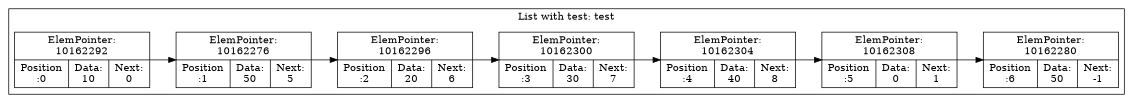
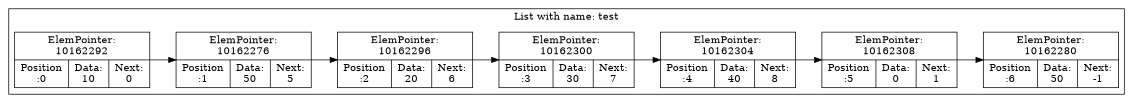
(567, 17) -> (567, 17)
